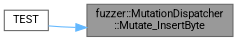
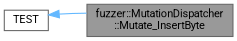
(62, 27) -> (73, 13)
